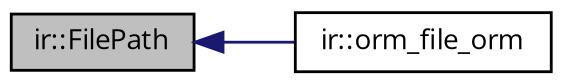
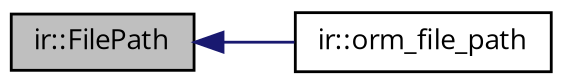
(423, 42) -> (423, 42)
